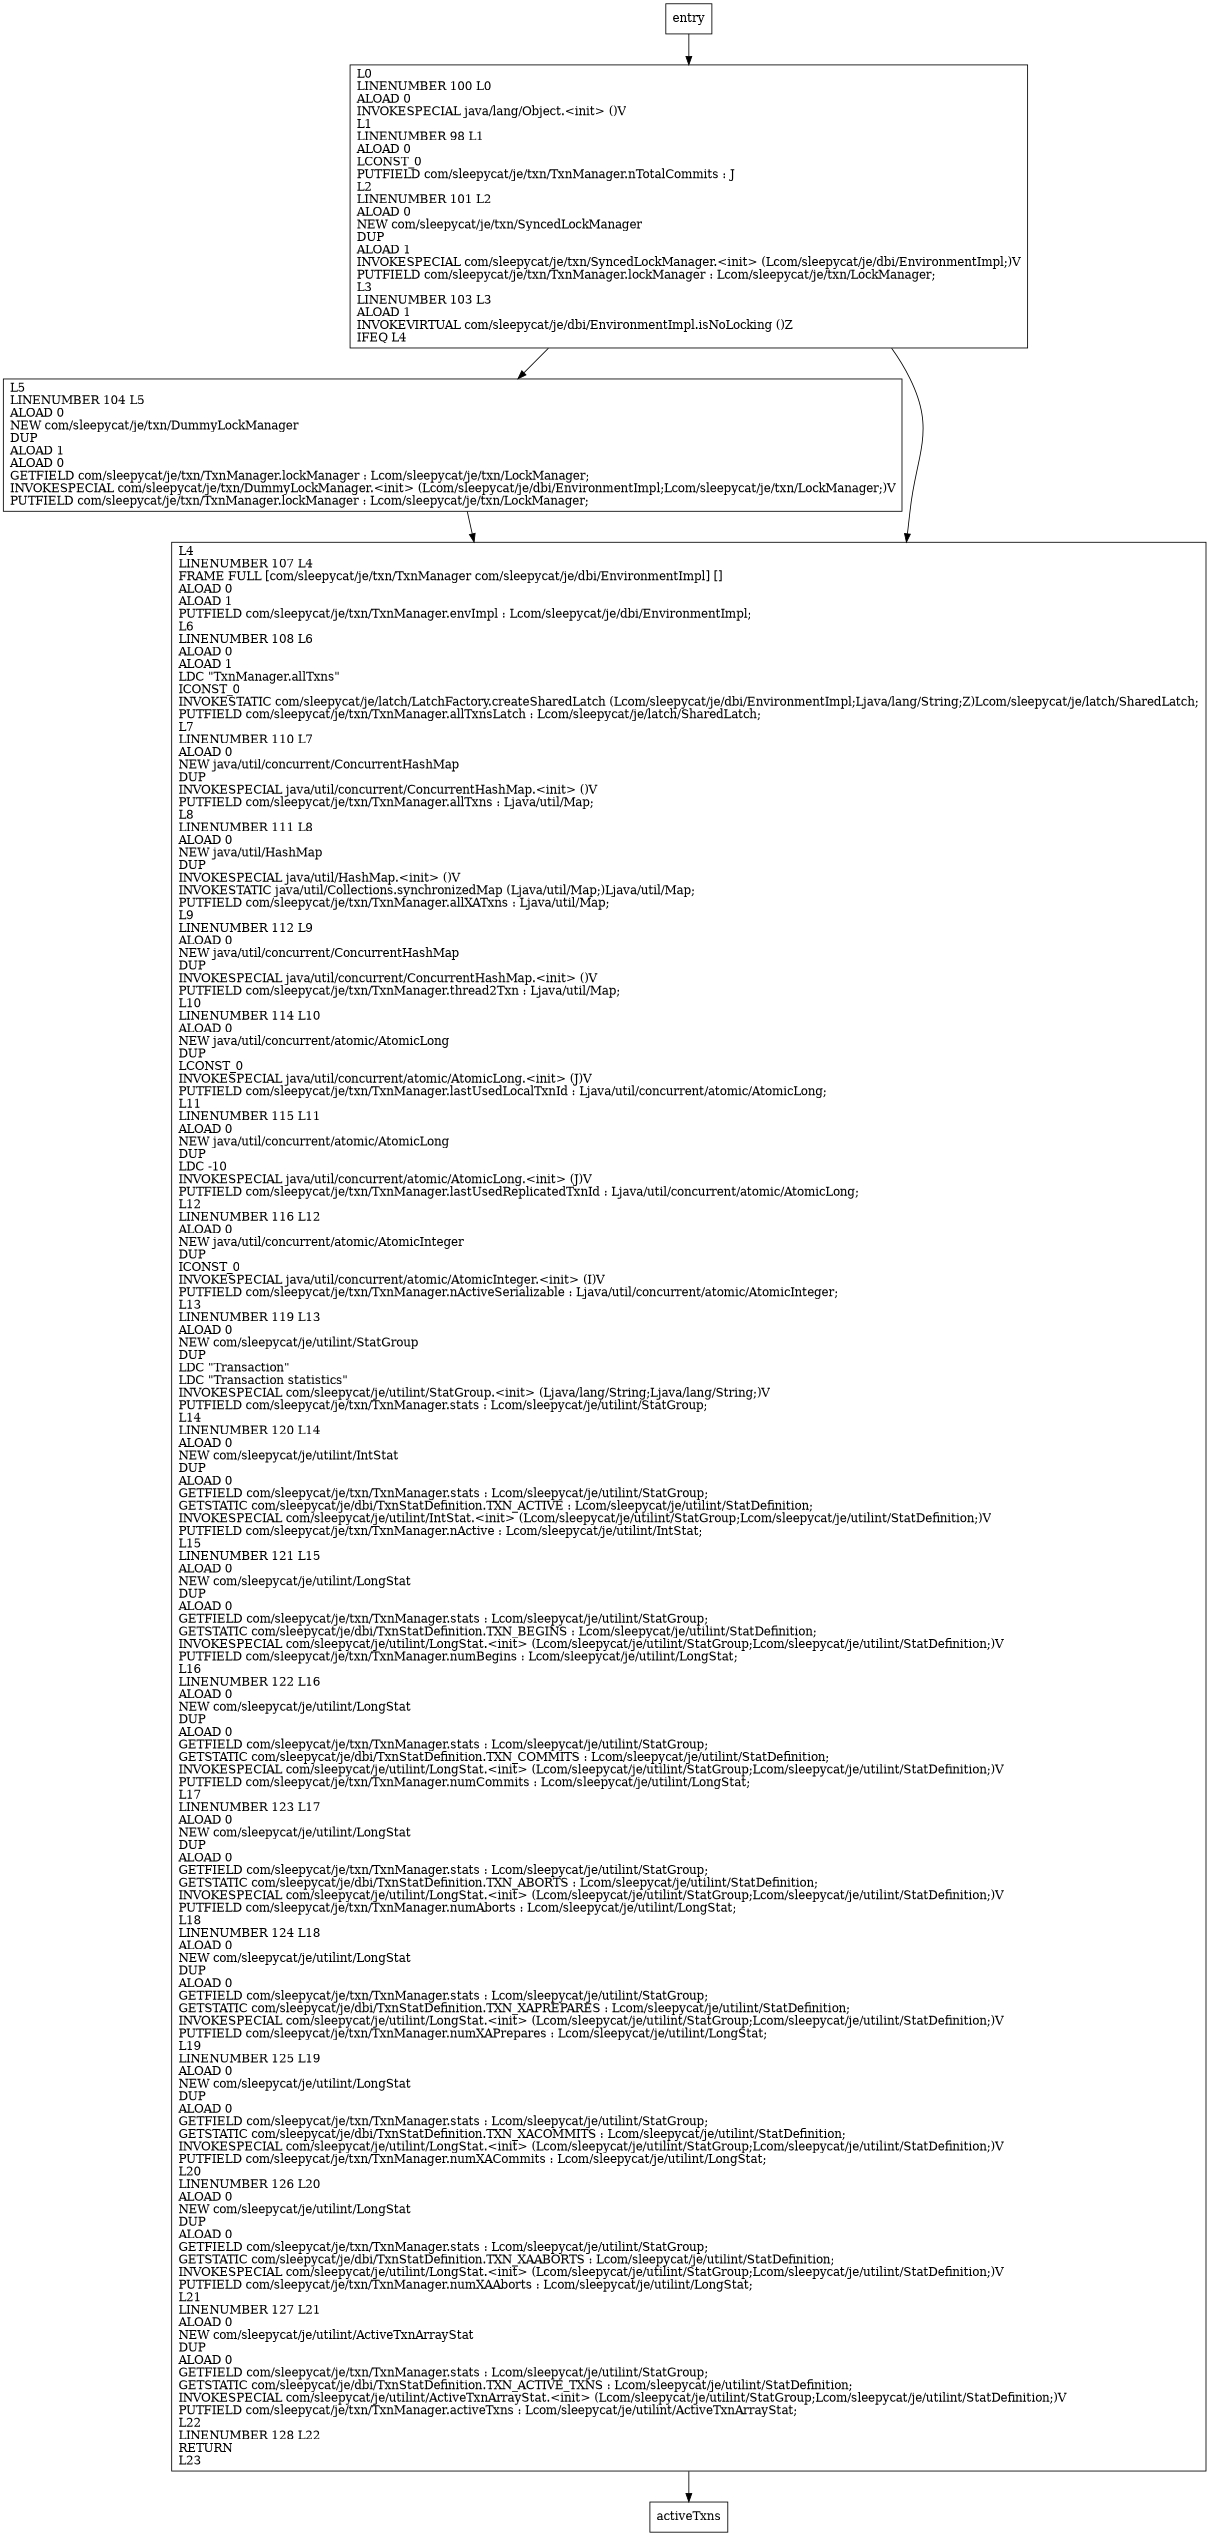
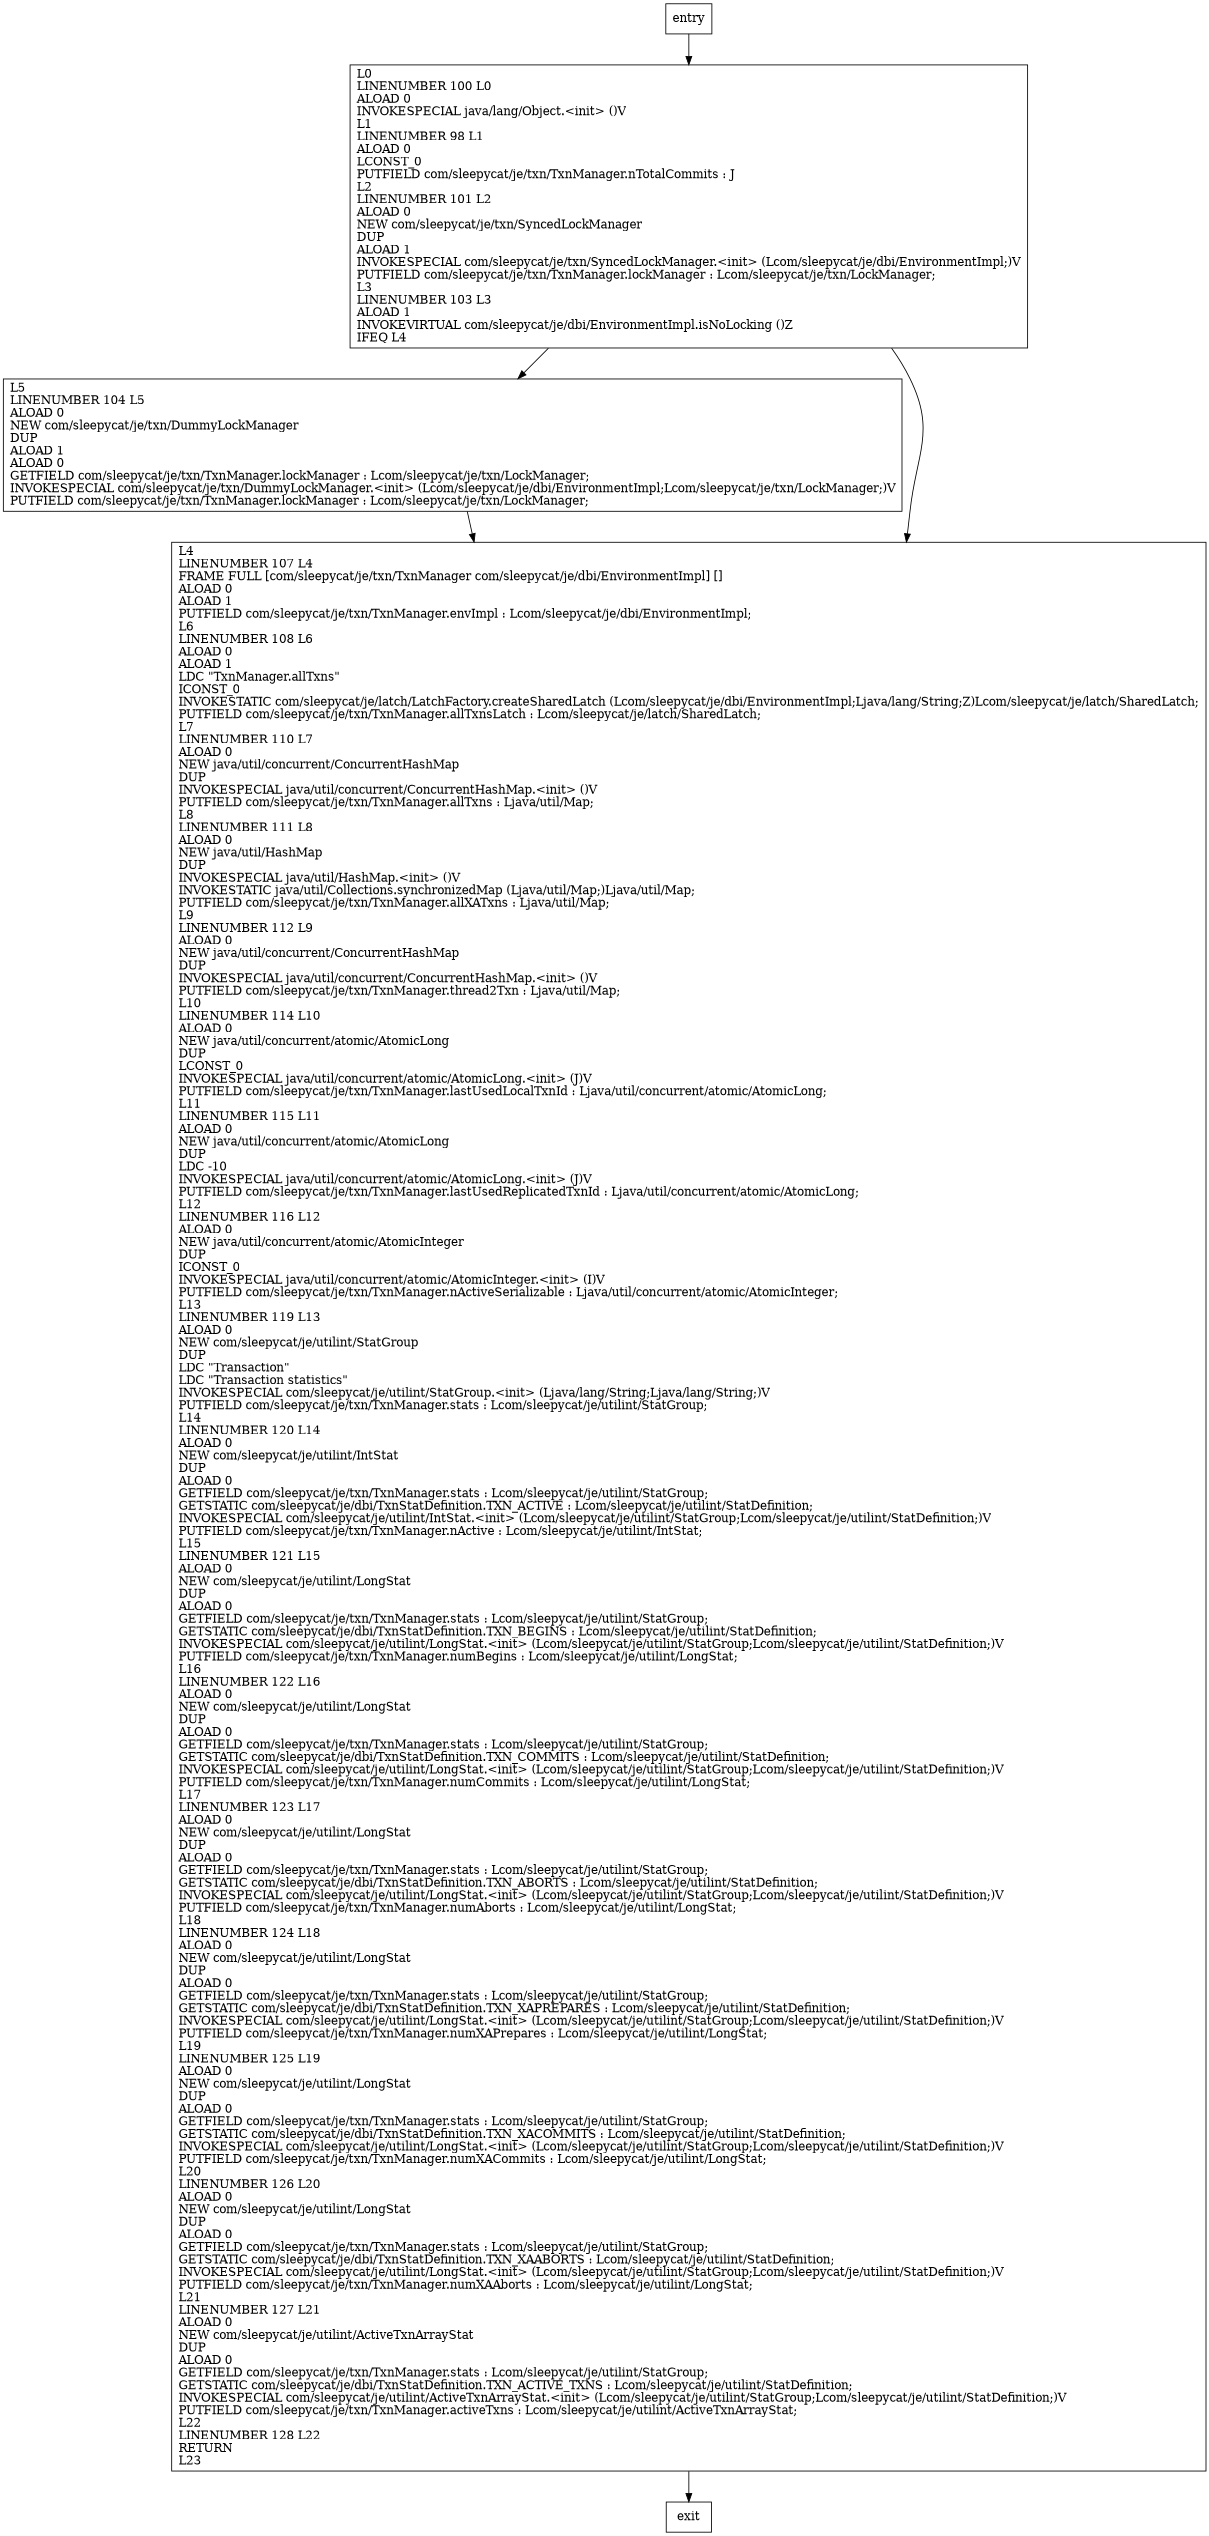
(689, 2517) -> (689, 2517)
